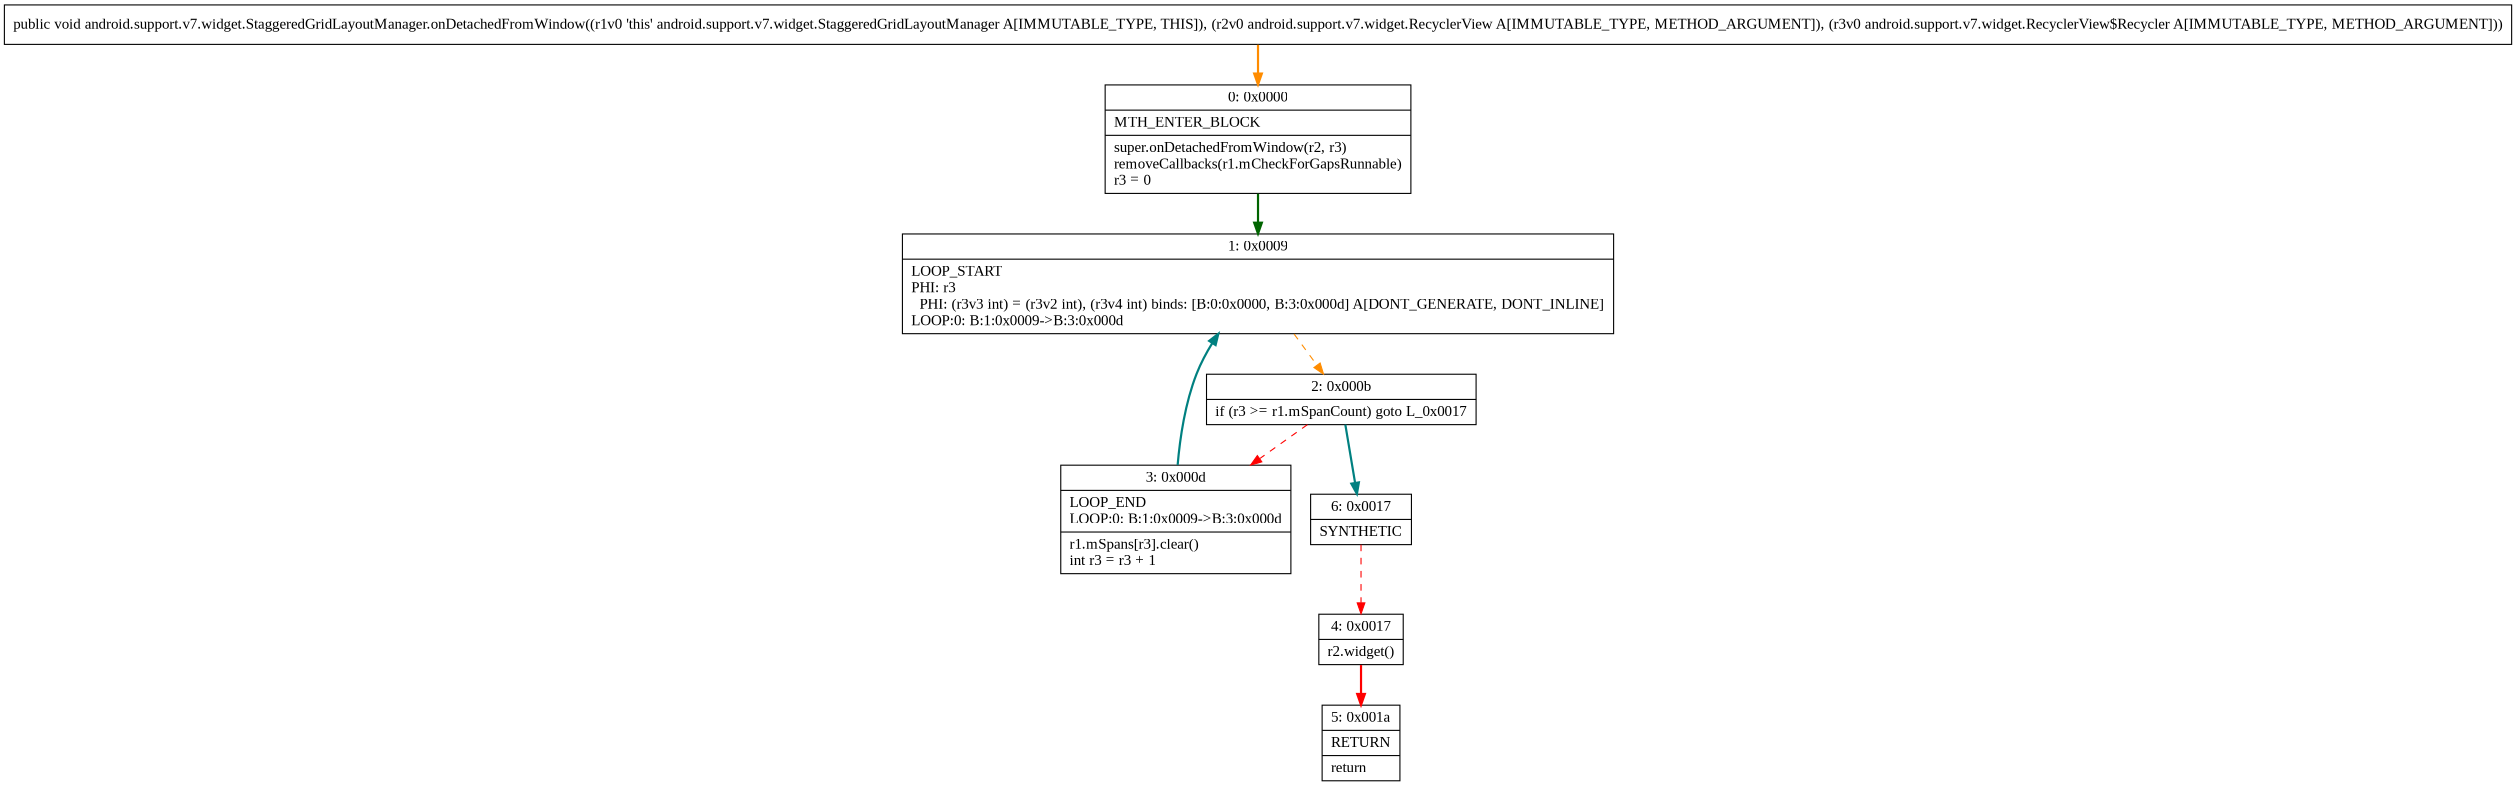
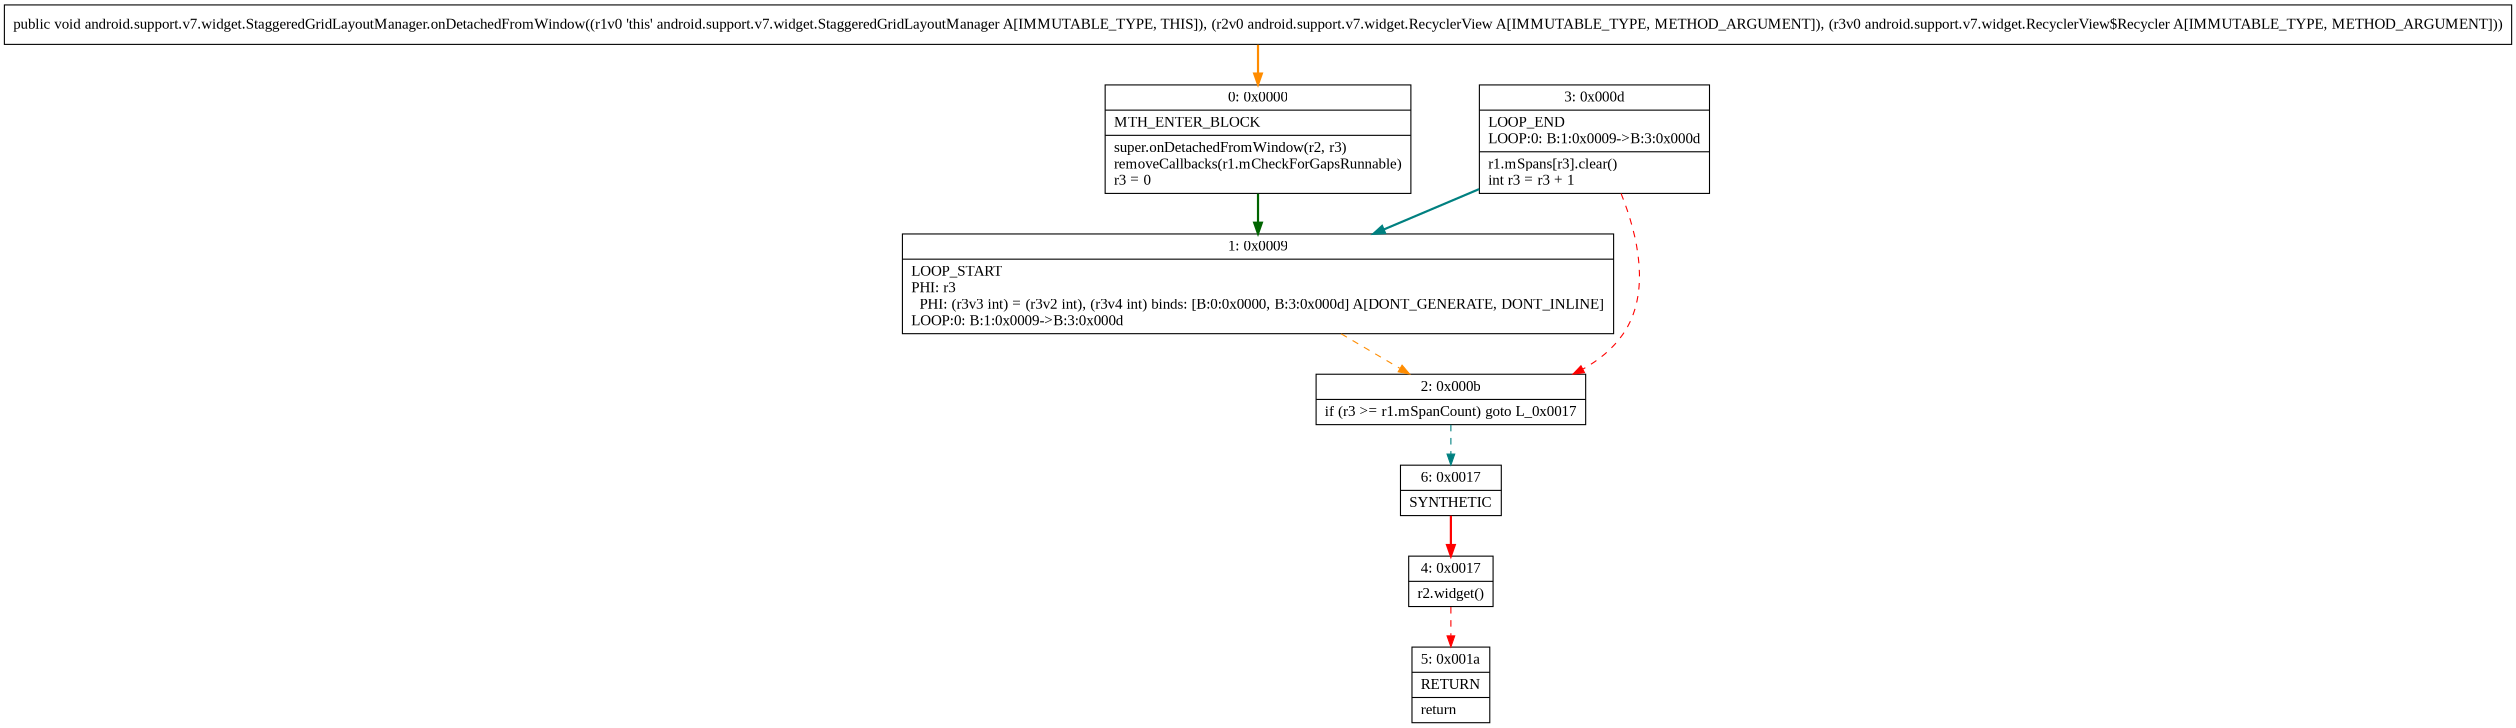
(1284, 442) -> (1638, 291)
(1350, 454) -> (1451, 439)
(1361, 574) -> (1451, 530)
(1361, 679) -> (1451, 621)
